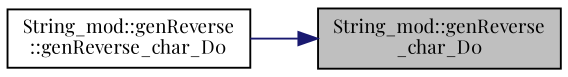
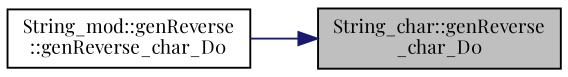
(439, 39) -> (439, 39)
